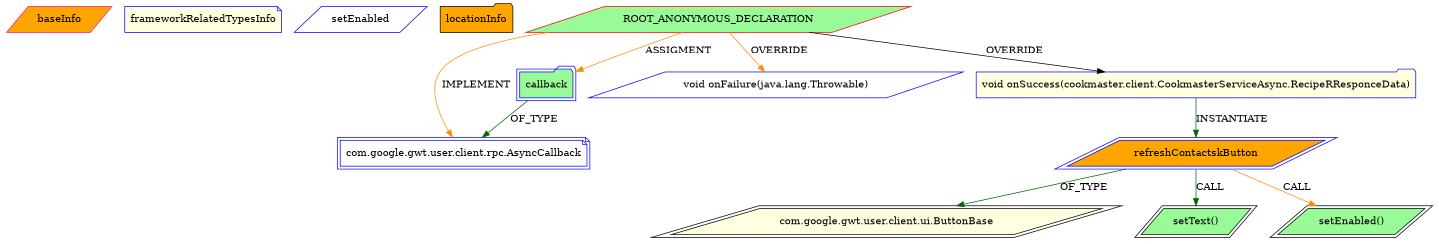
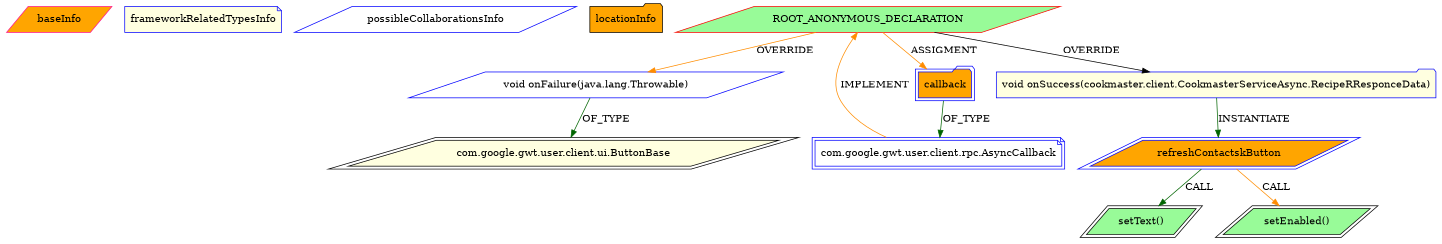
(361, 19) -> (436, 19)
(461, 55) -> (839, 97)
(546, 85) -> (945, 85)
(1045, 187) -> (582, 114)
